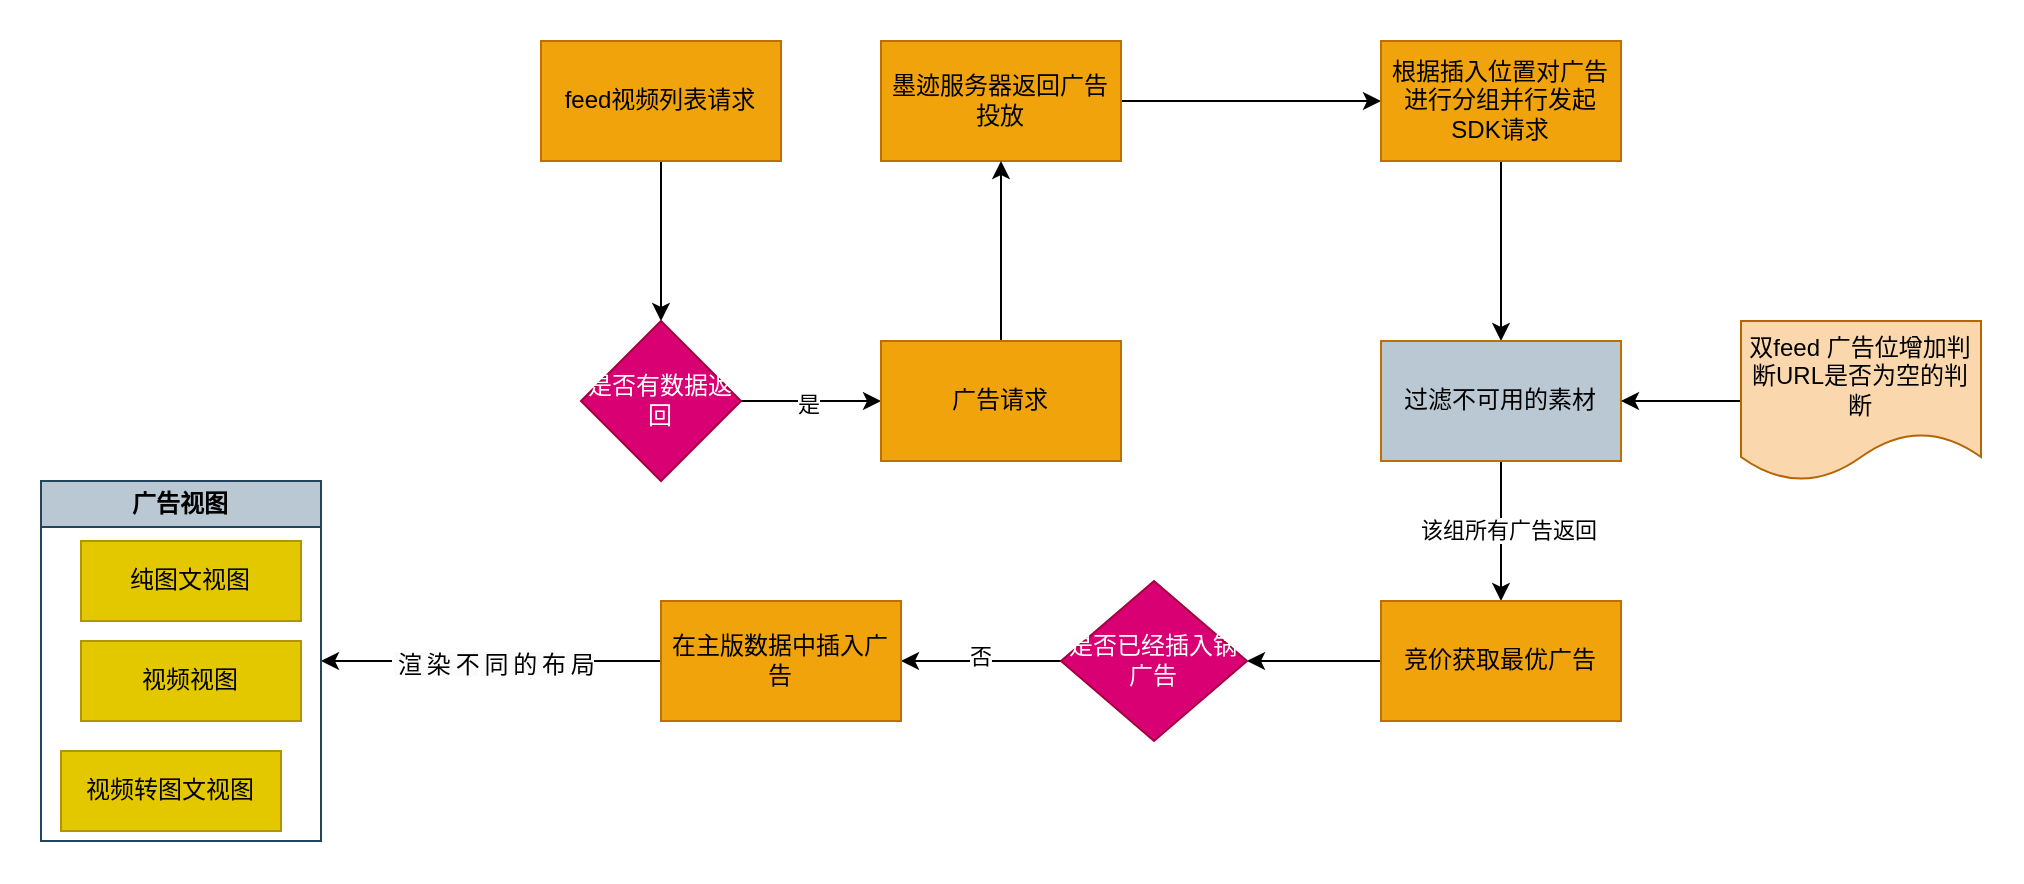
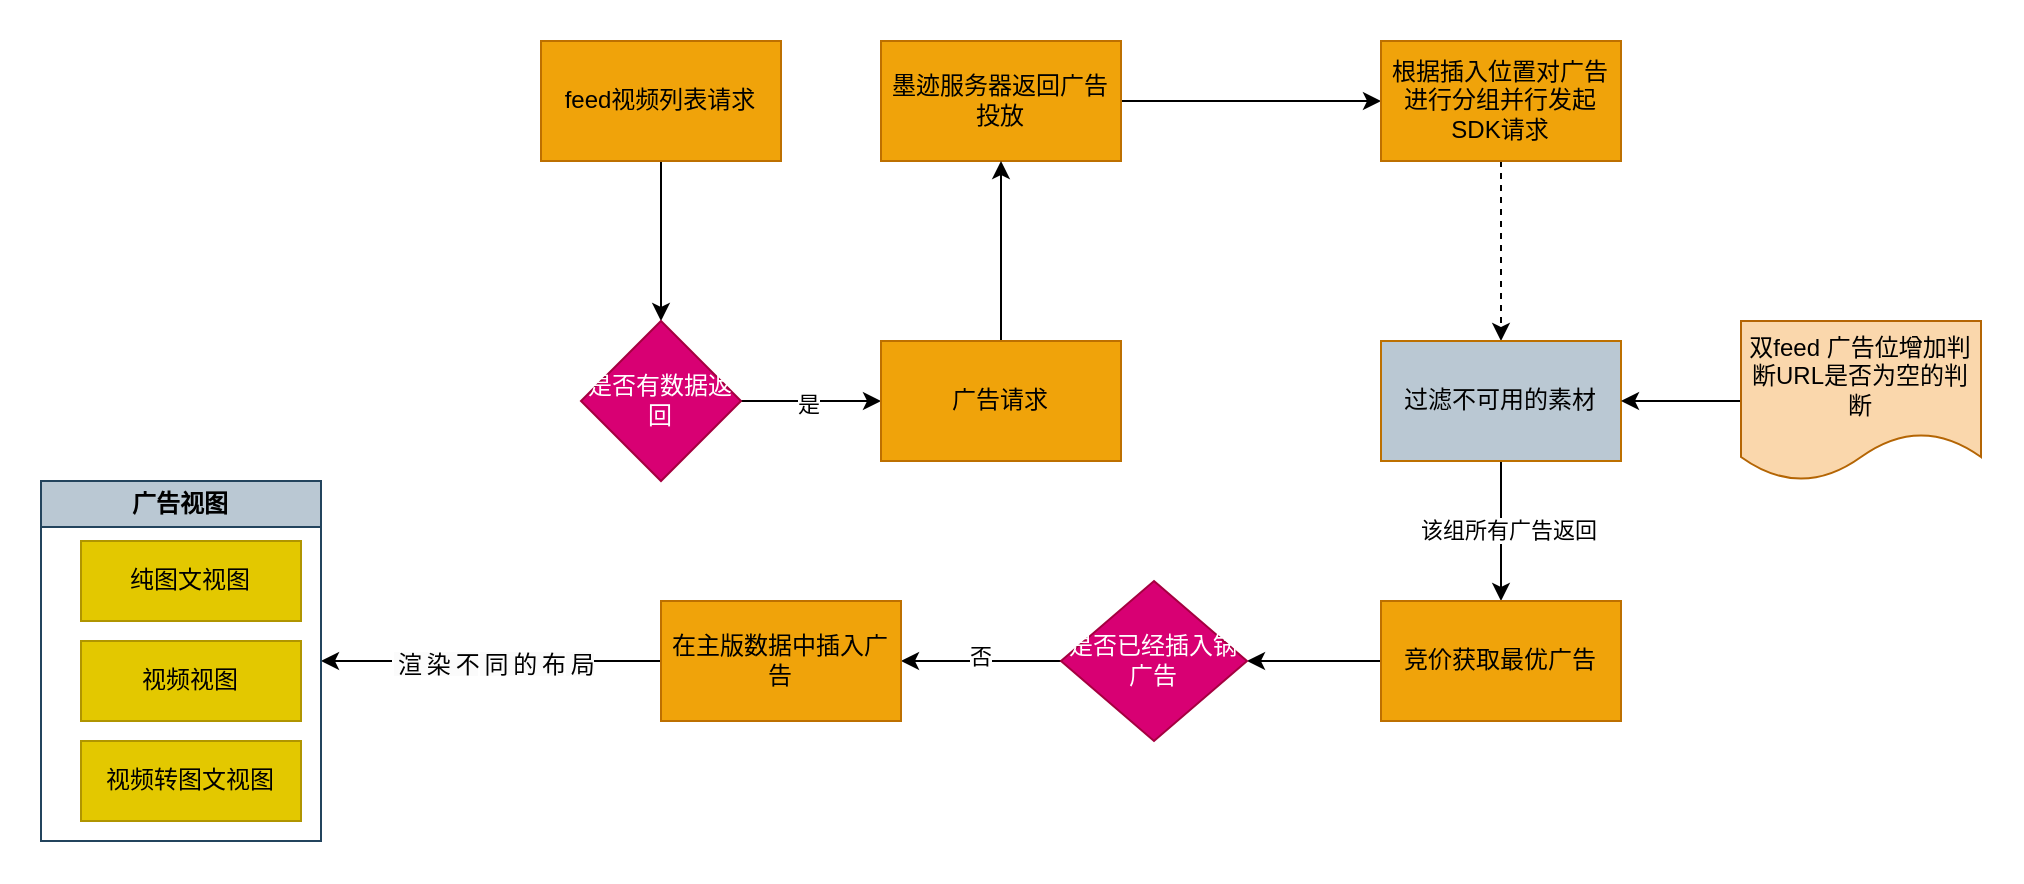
(1501, 246) -> (1501, 246)
(171, 791) -> (191, 781)
